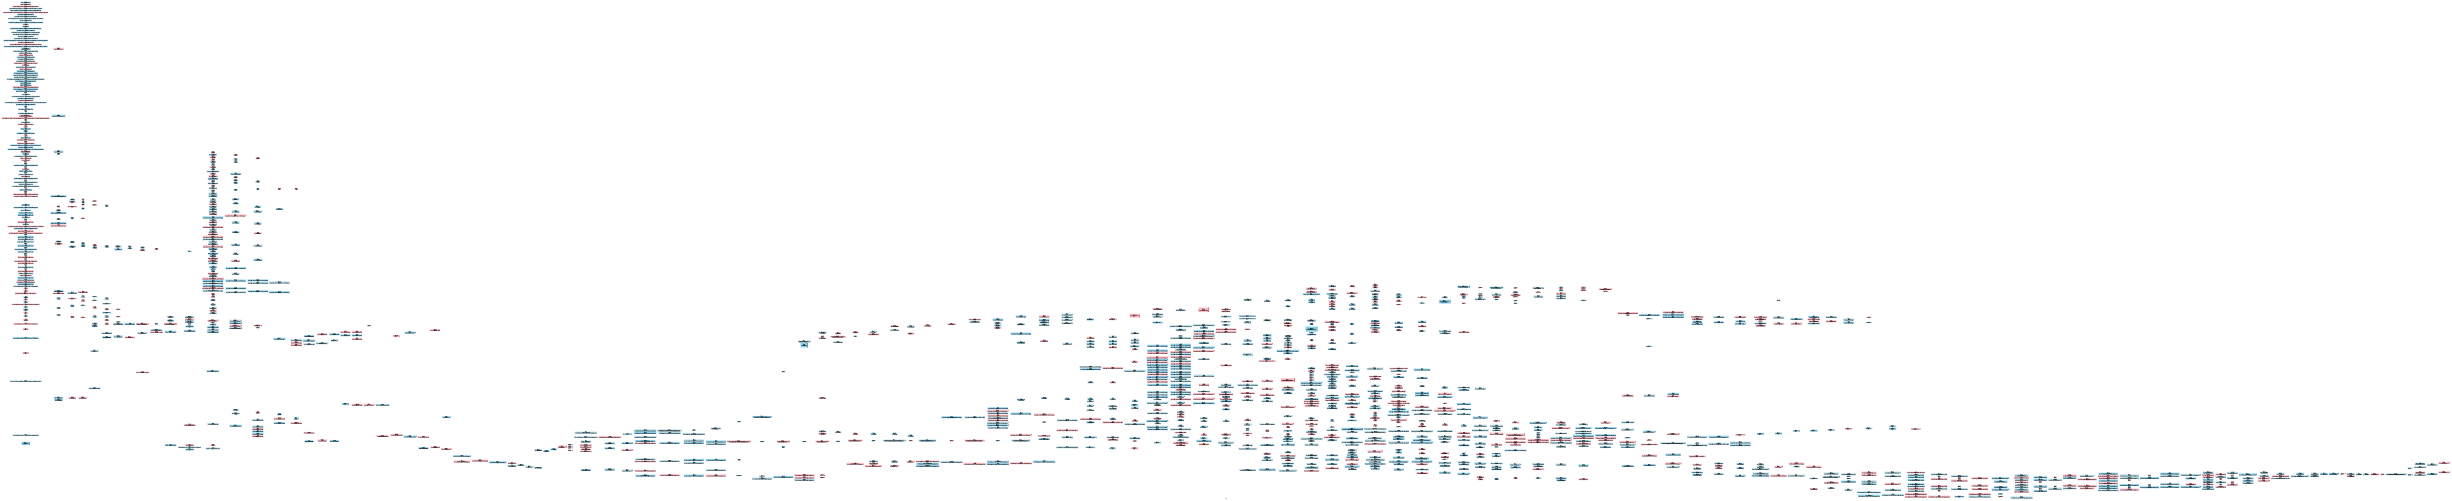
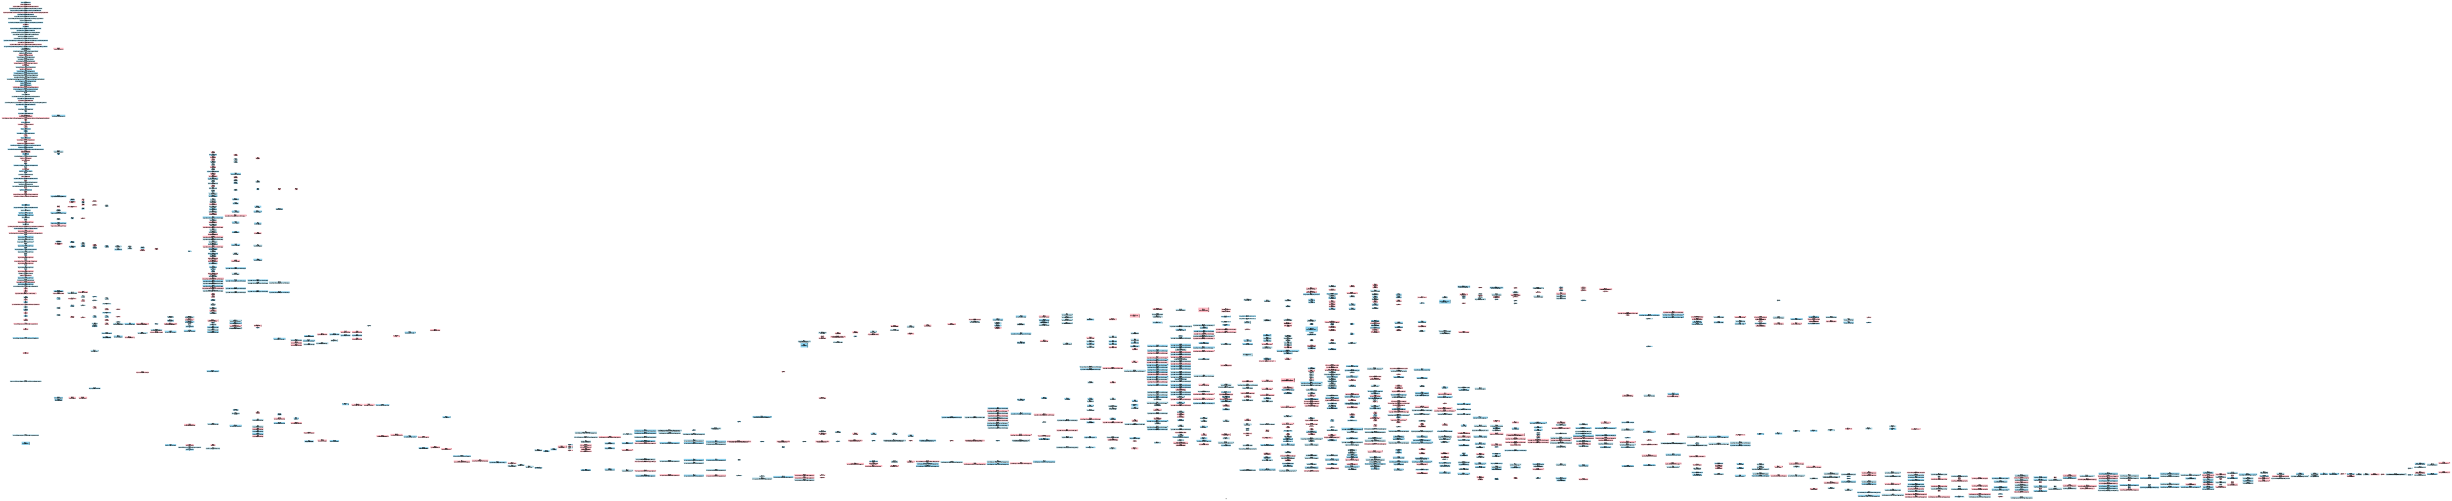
(1399, 411) -> (1399, 411)
